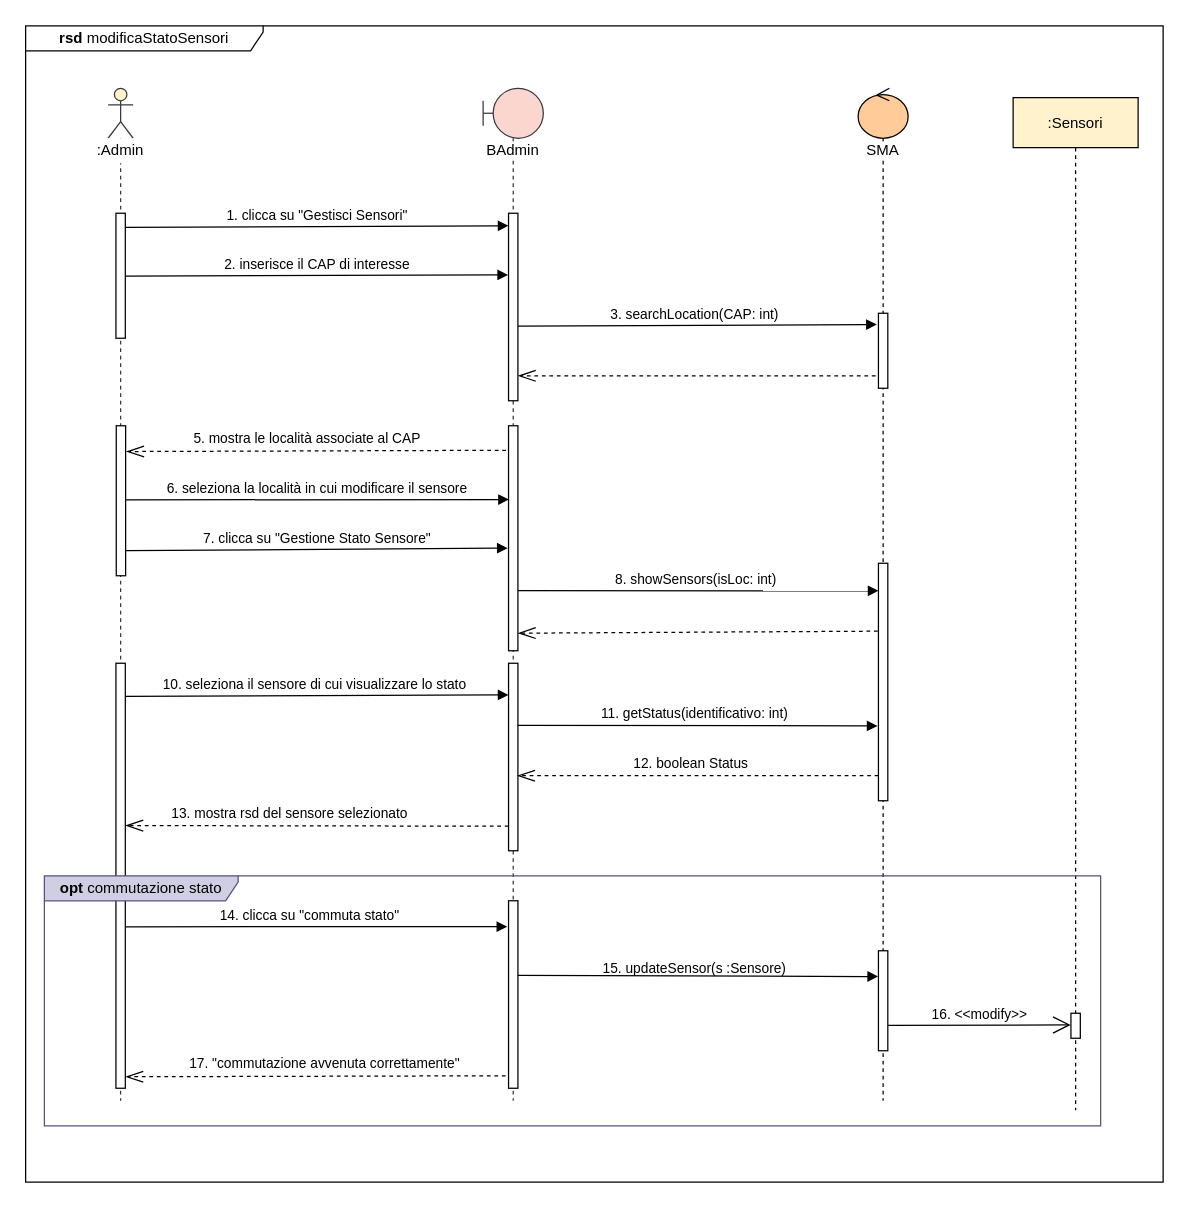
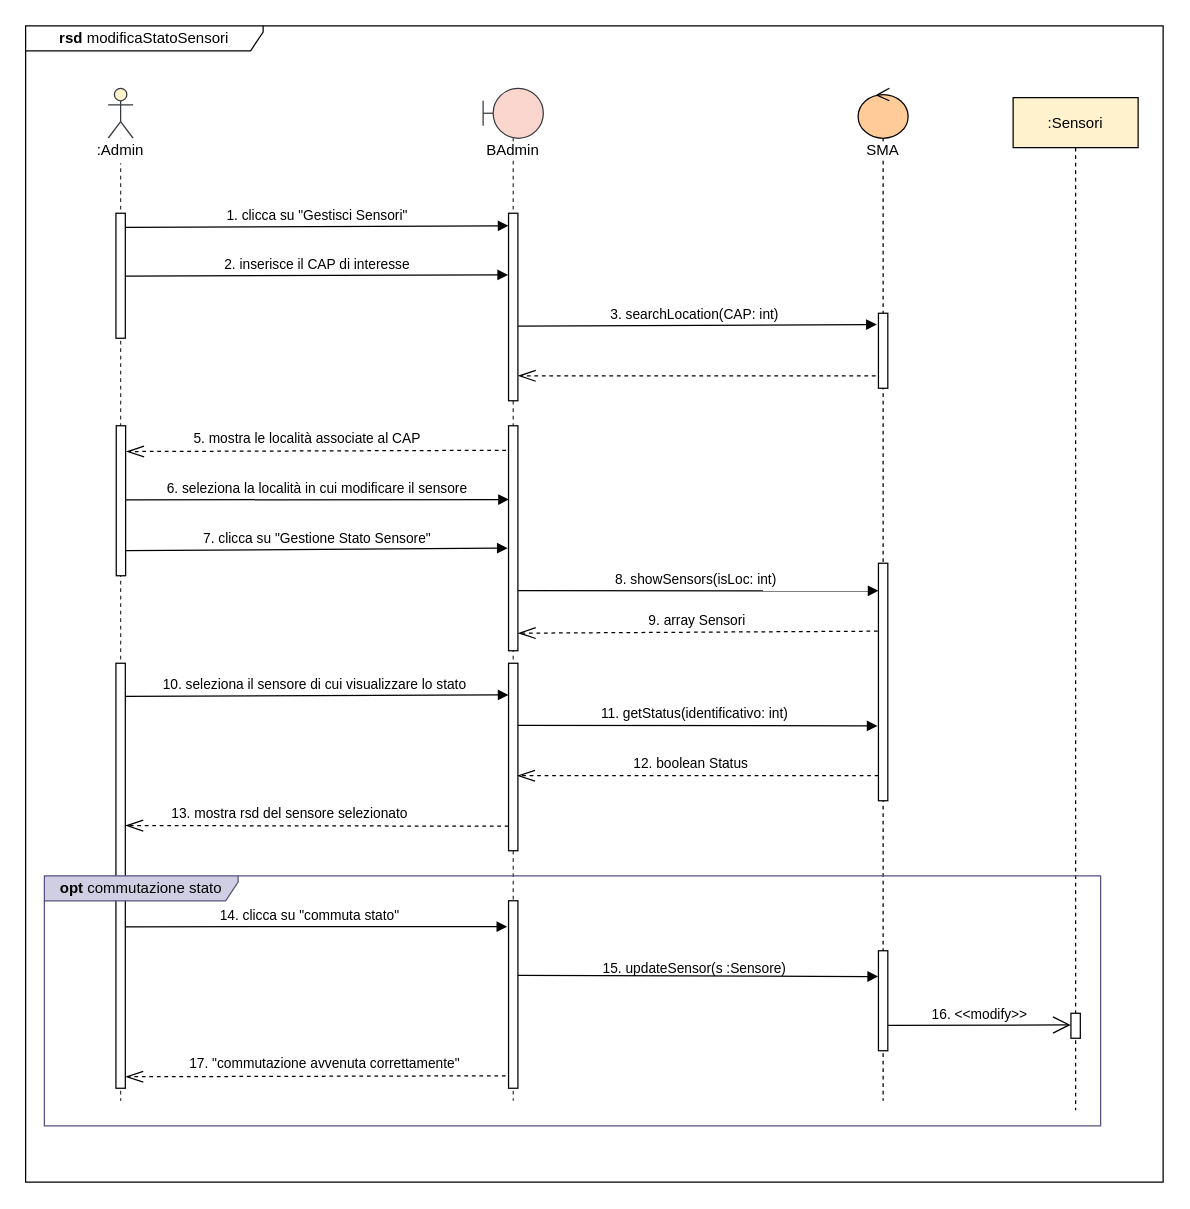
none -> (697, 621)
